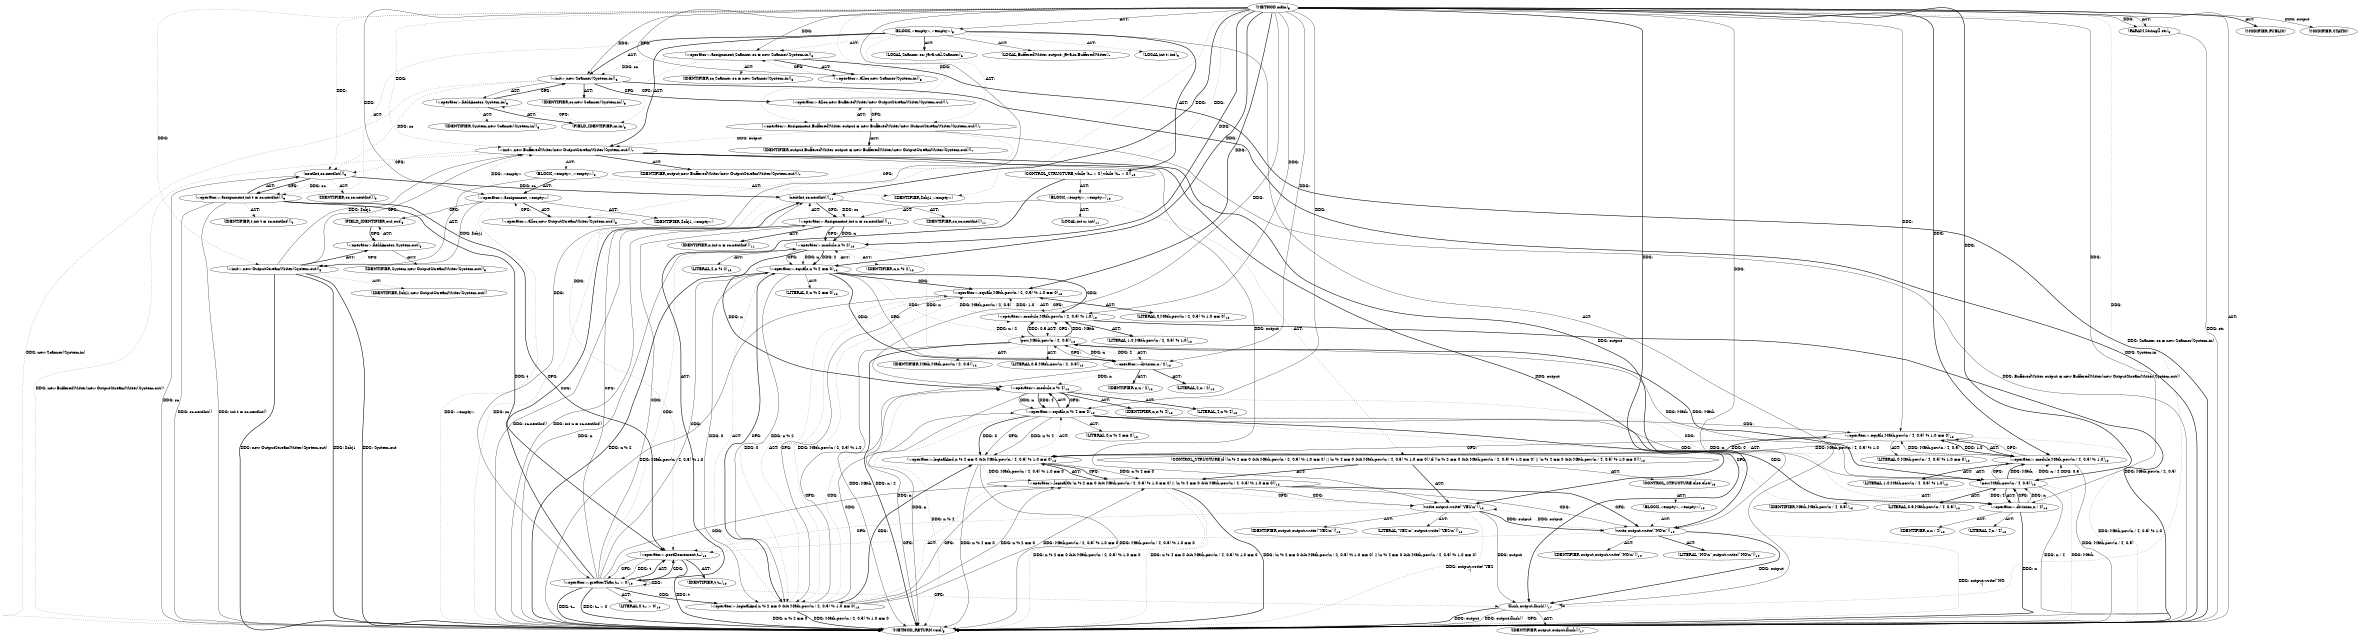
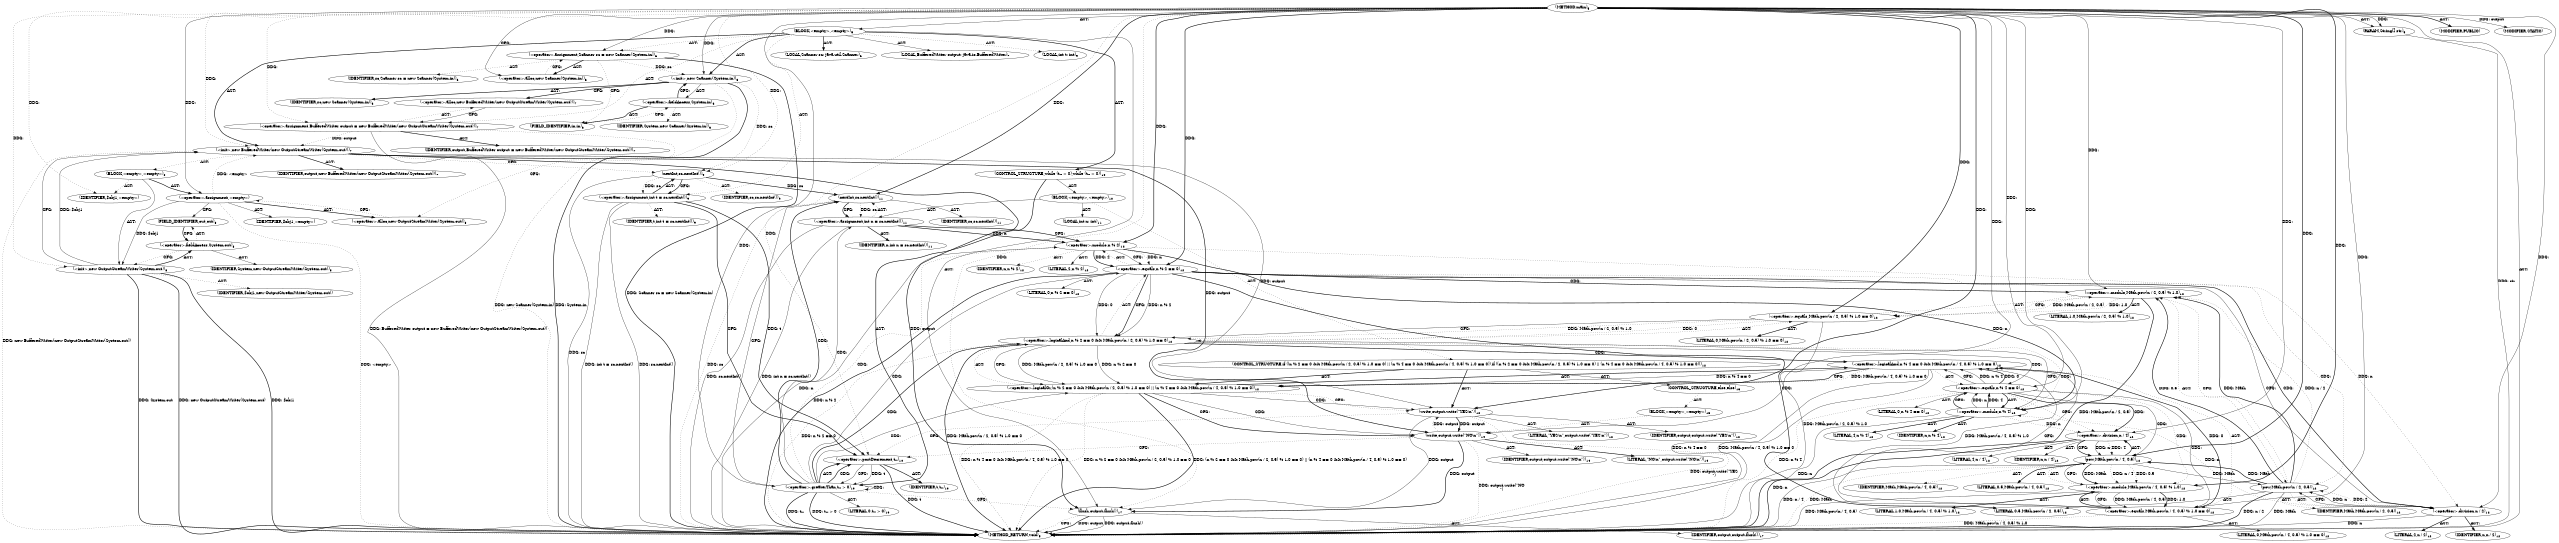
(902, 281) -> (1606, 352)
